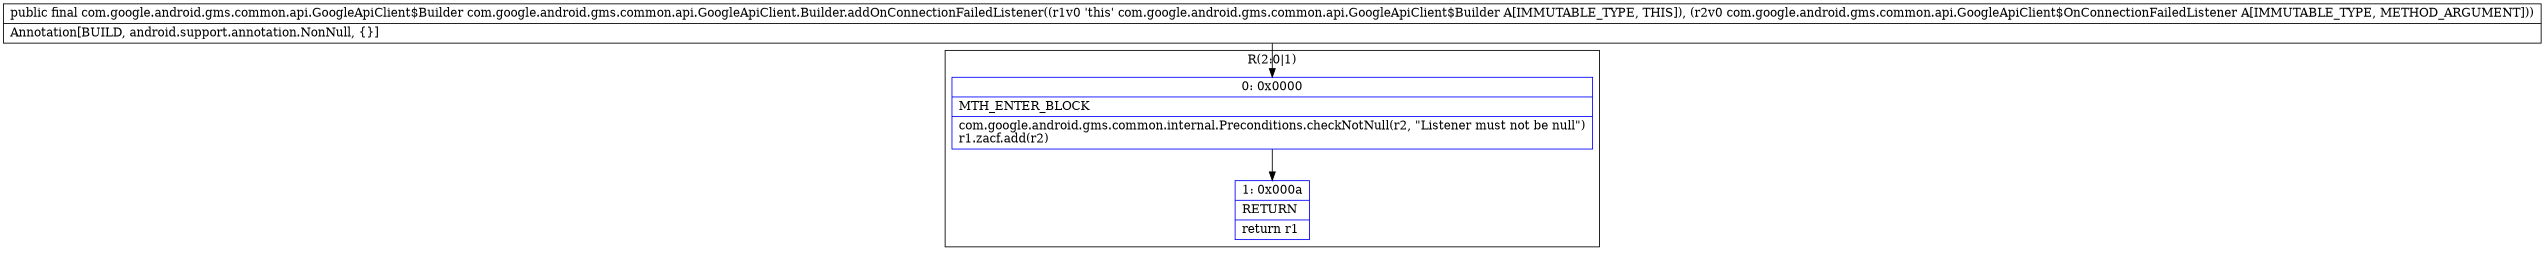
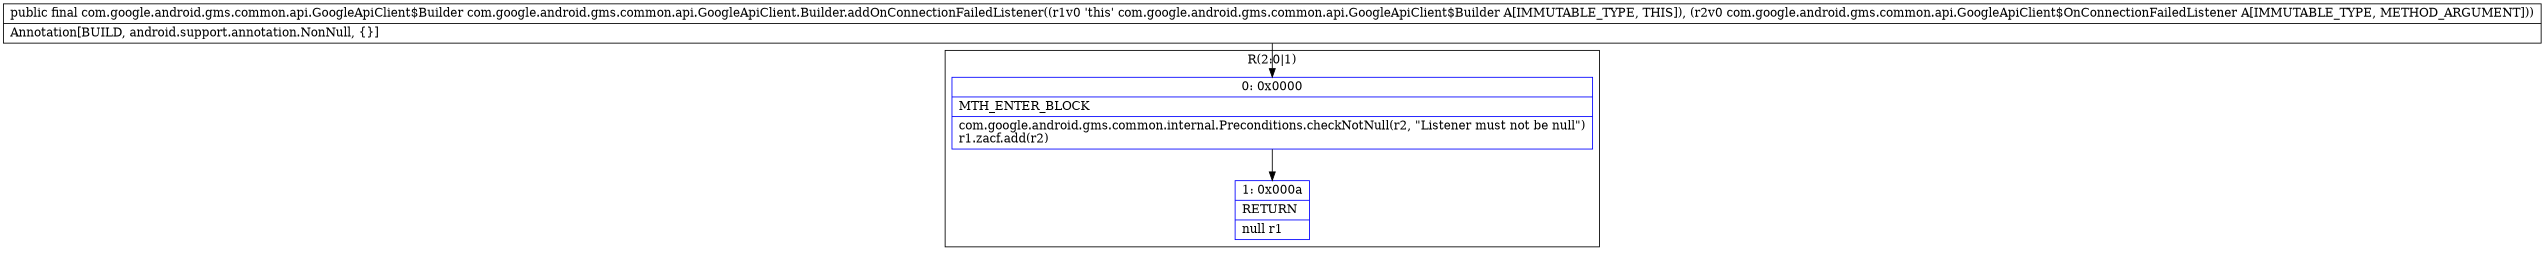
(1271, 229) -> (1262, 229)
